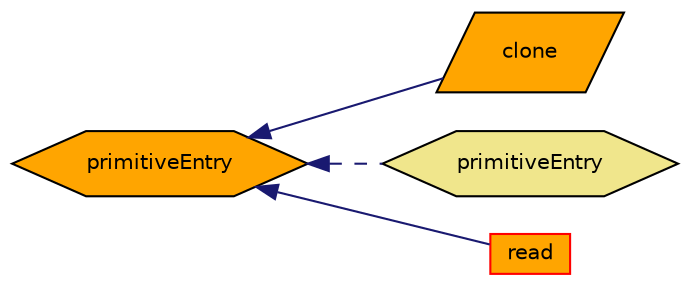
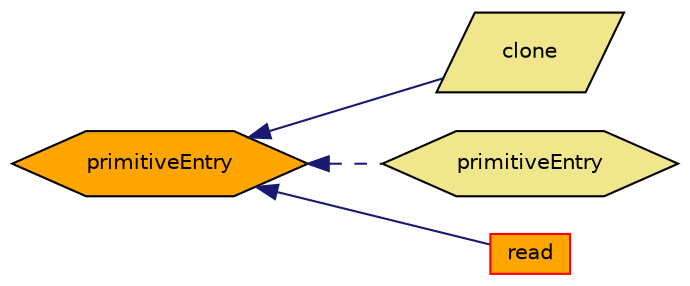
(530, 52) -> (530, 52)
